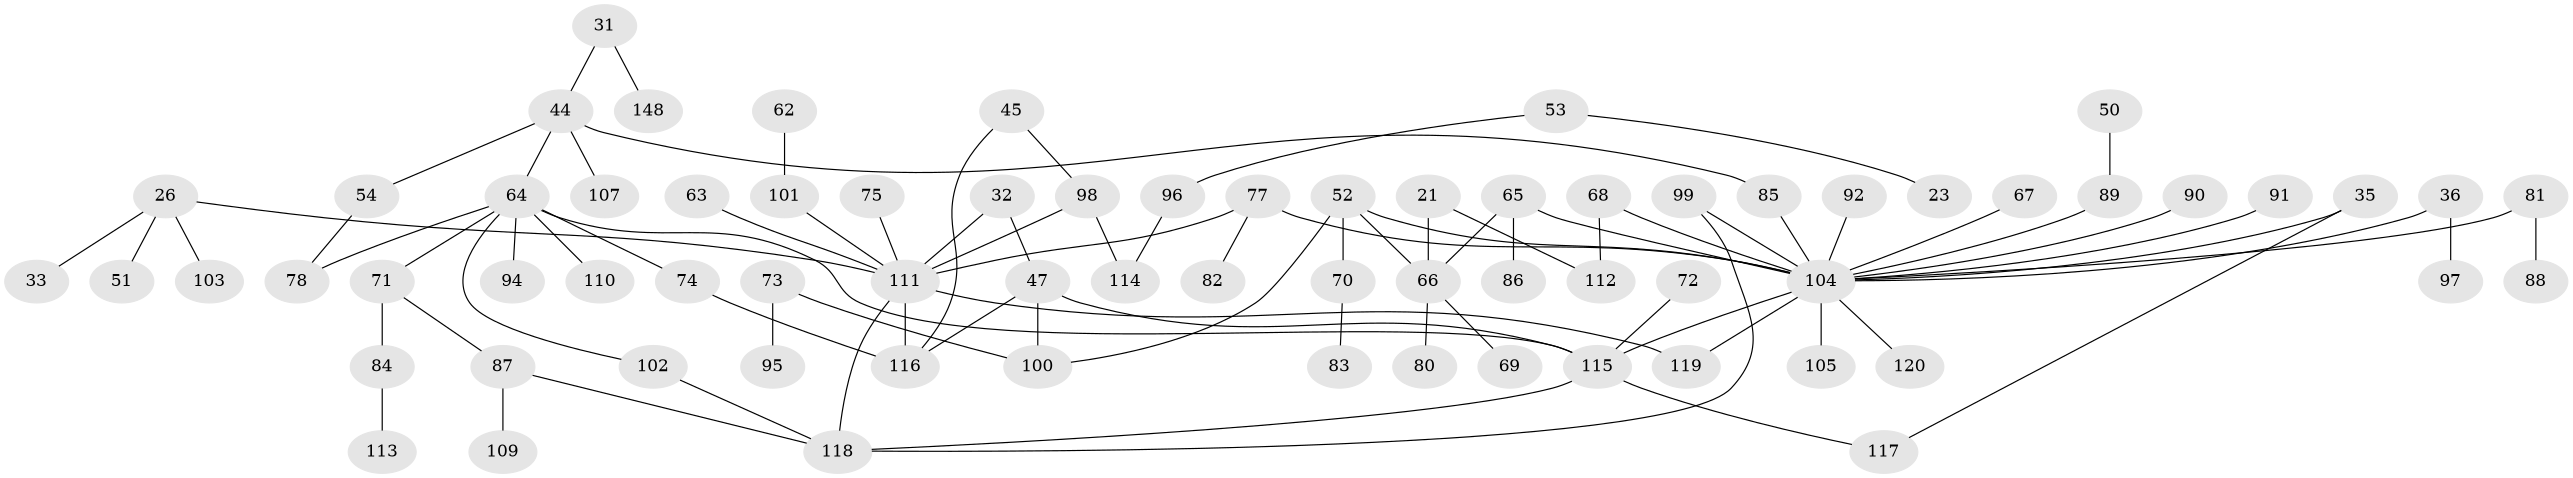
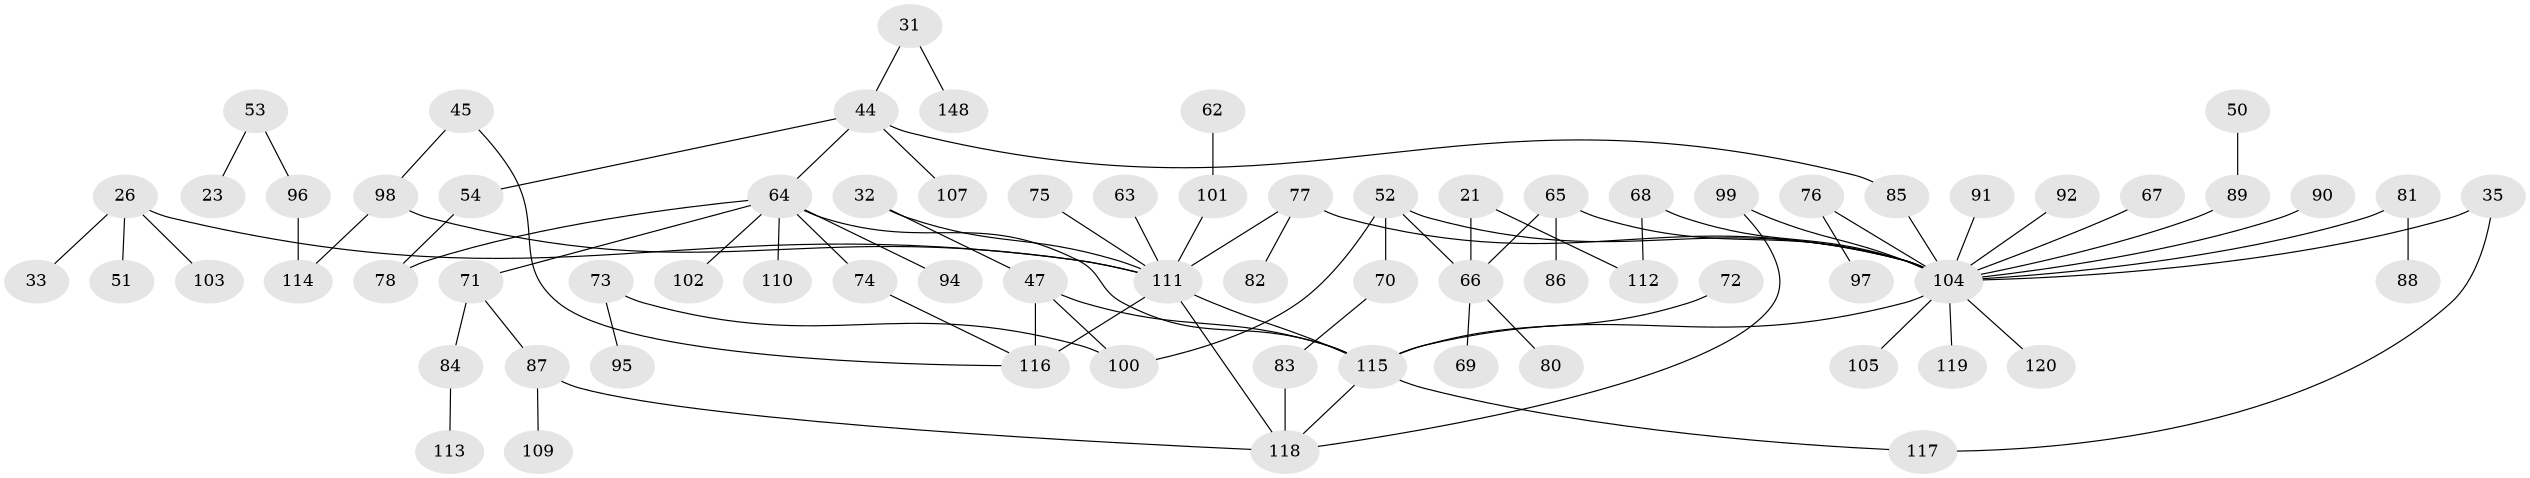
(2451, 196) -> (1812, 196)
(1300, 314) -> (1255, 319)
(745, 409) -> (1285, 410)
